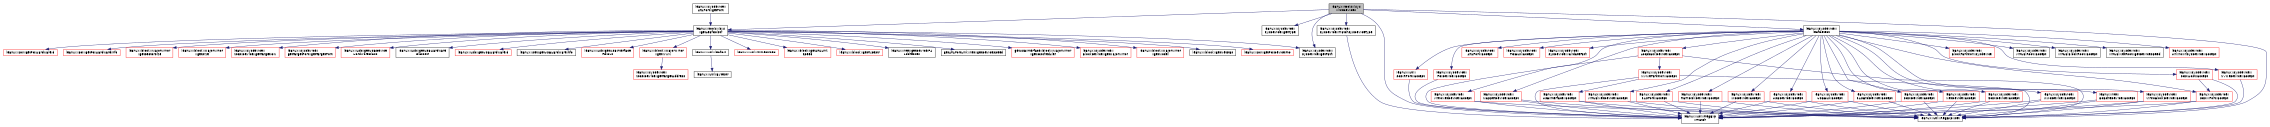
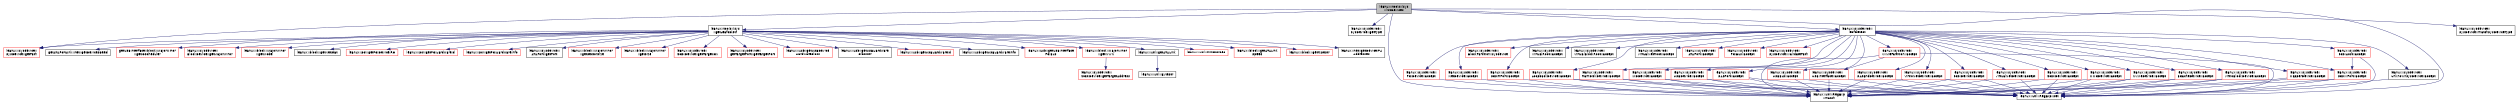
(711, 18) -> (615, 41)
(546, 53) -> (989, 53)
(711, 53) -> (1157, 53)
(1317, 53) -> (22, 53)
(2135, 53) -> (1656, 53)
(2194, 53) -> (2413, 75)
(1660, 62) -> (1877, 41)
(1411, 75) -> (1505, 75)
(2117, 97) -> (2195, 75)
(1951, 107) -> (2292, 87)
(1491, 115) -> (1991, 92)
